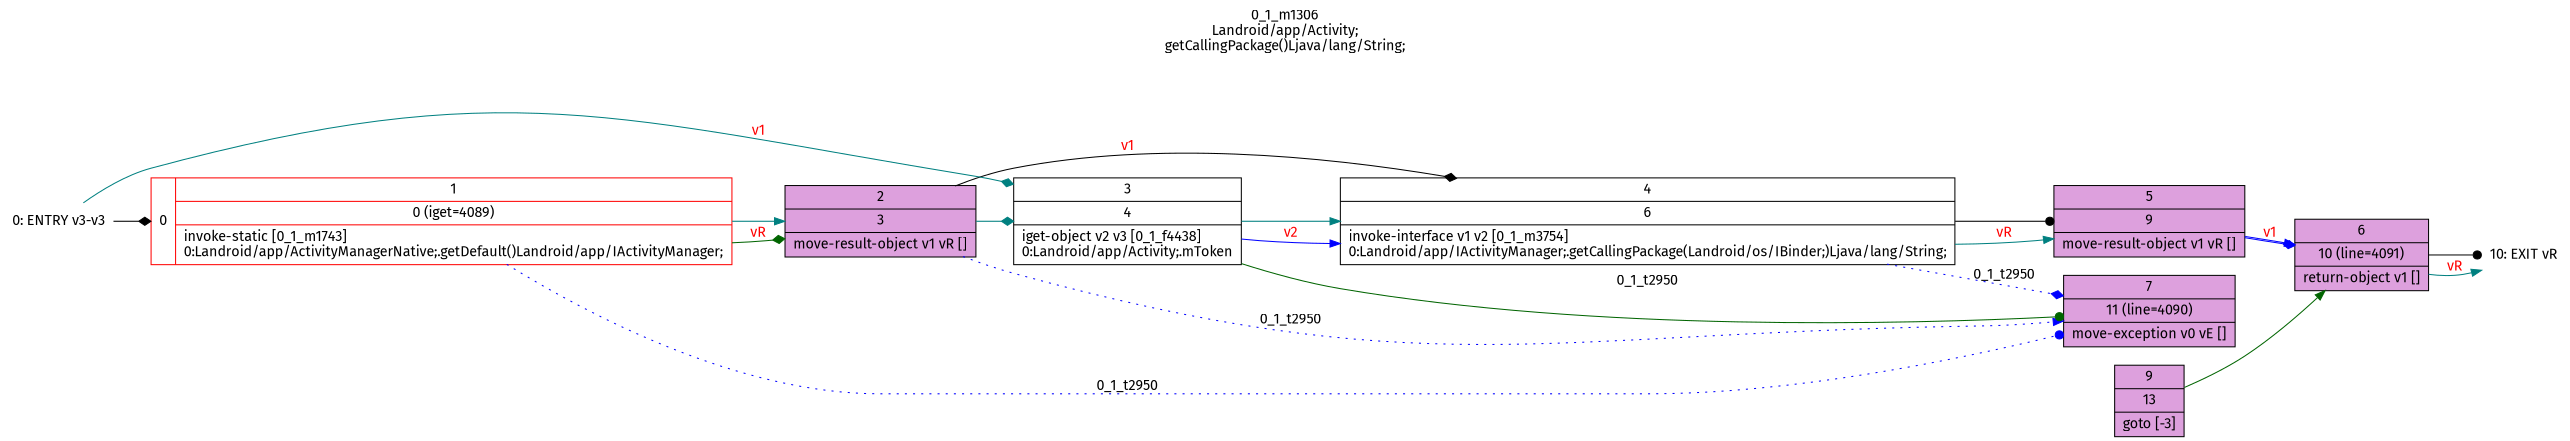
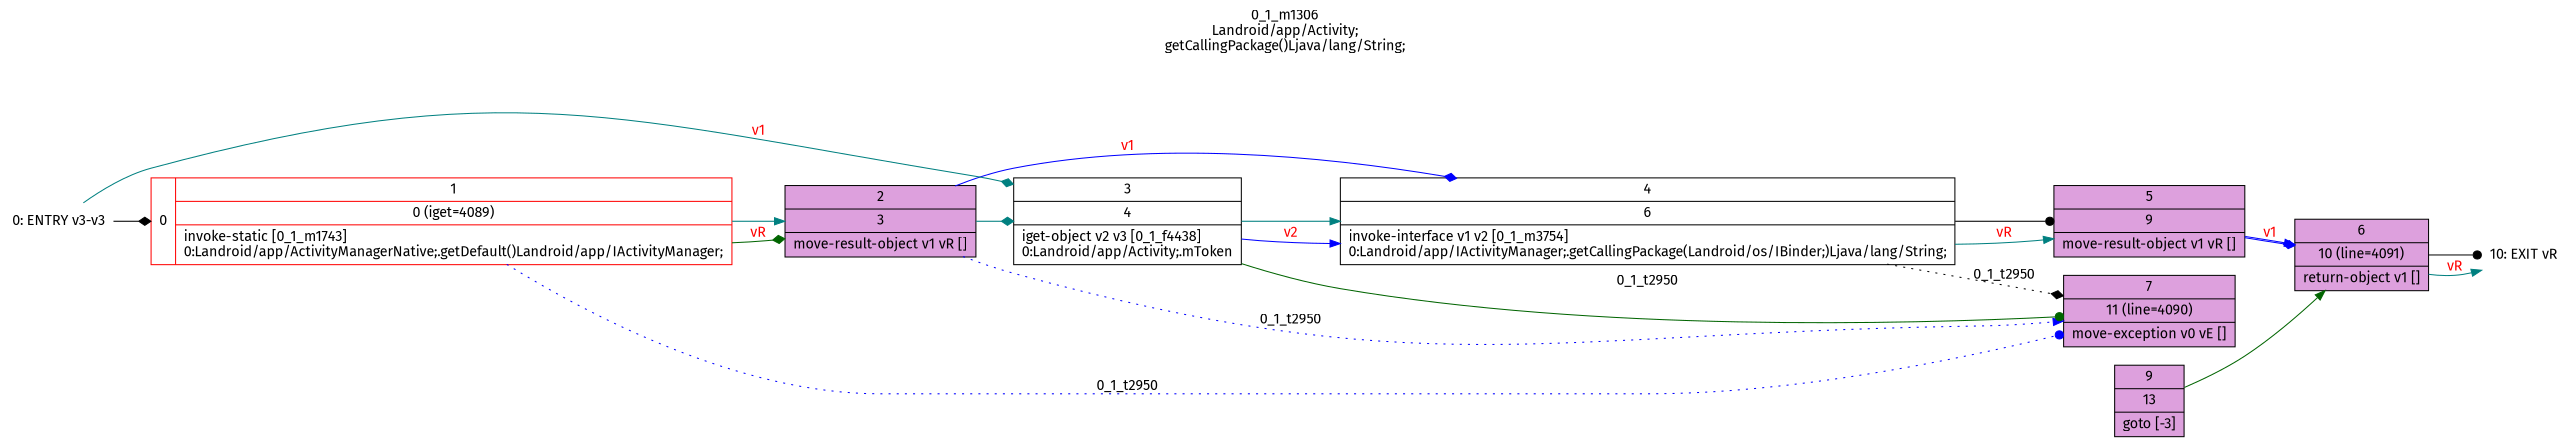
(1199, 153) -> (1199, 153)
(1969, 279) -> (1969, 279)
